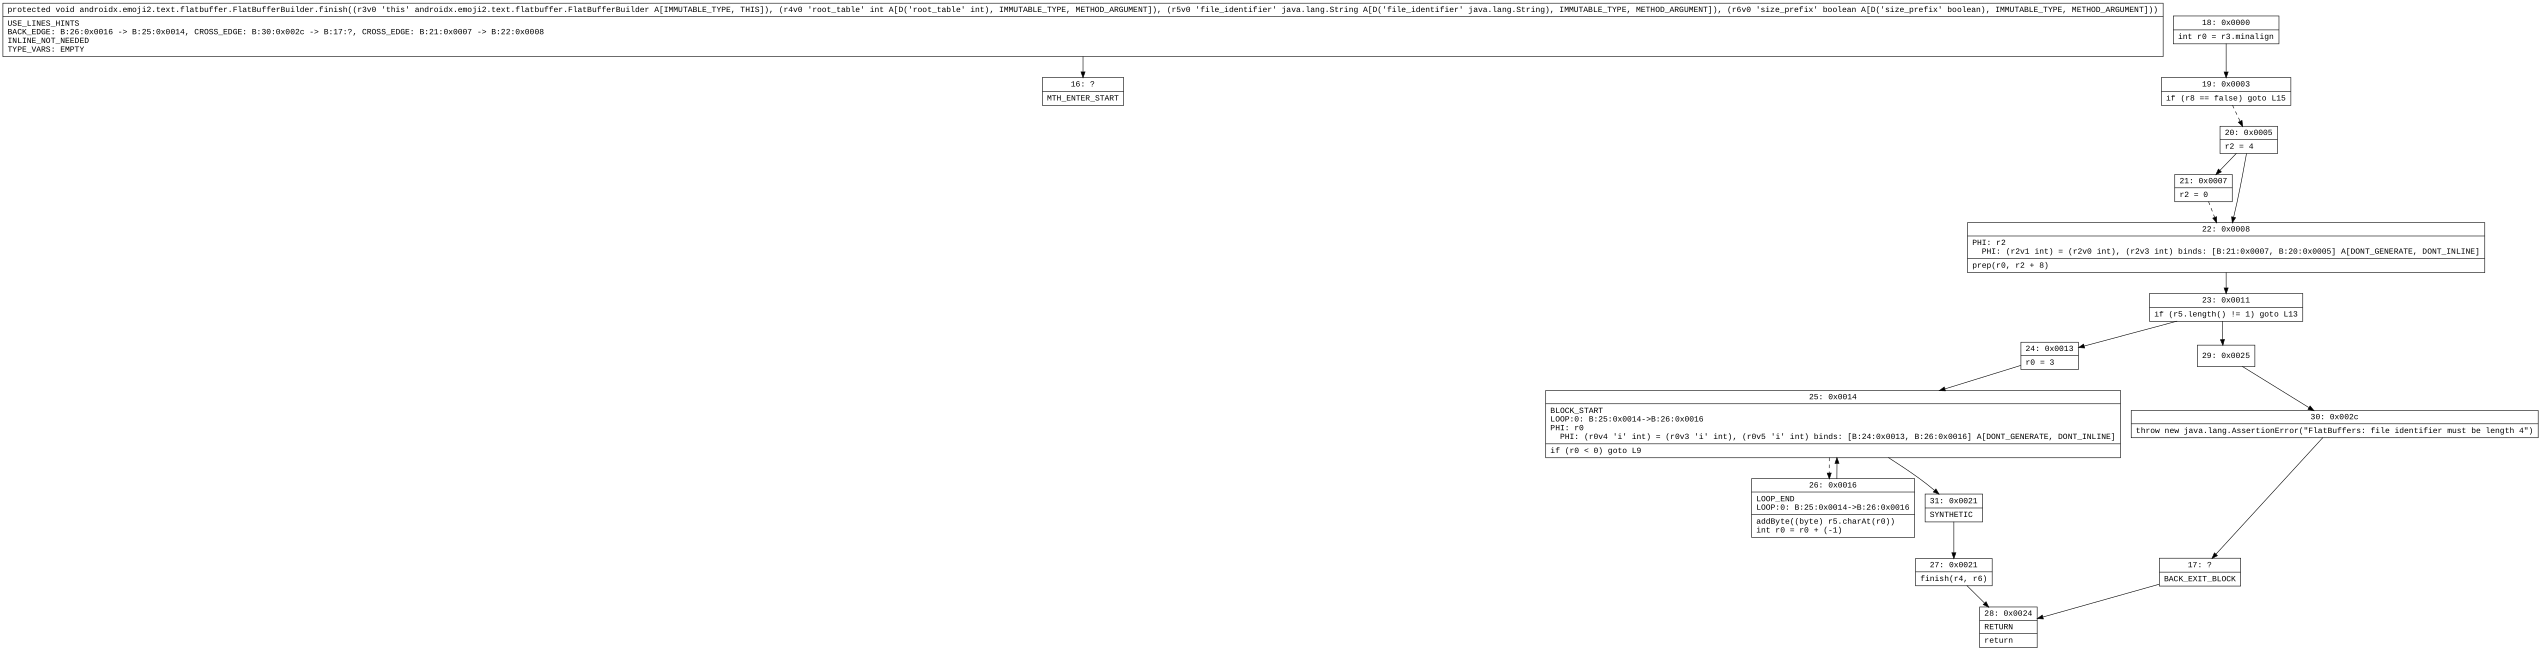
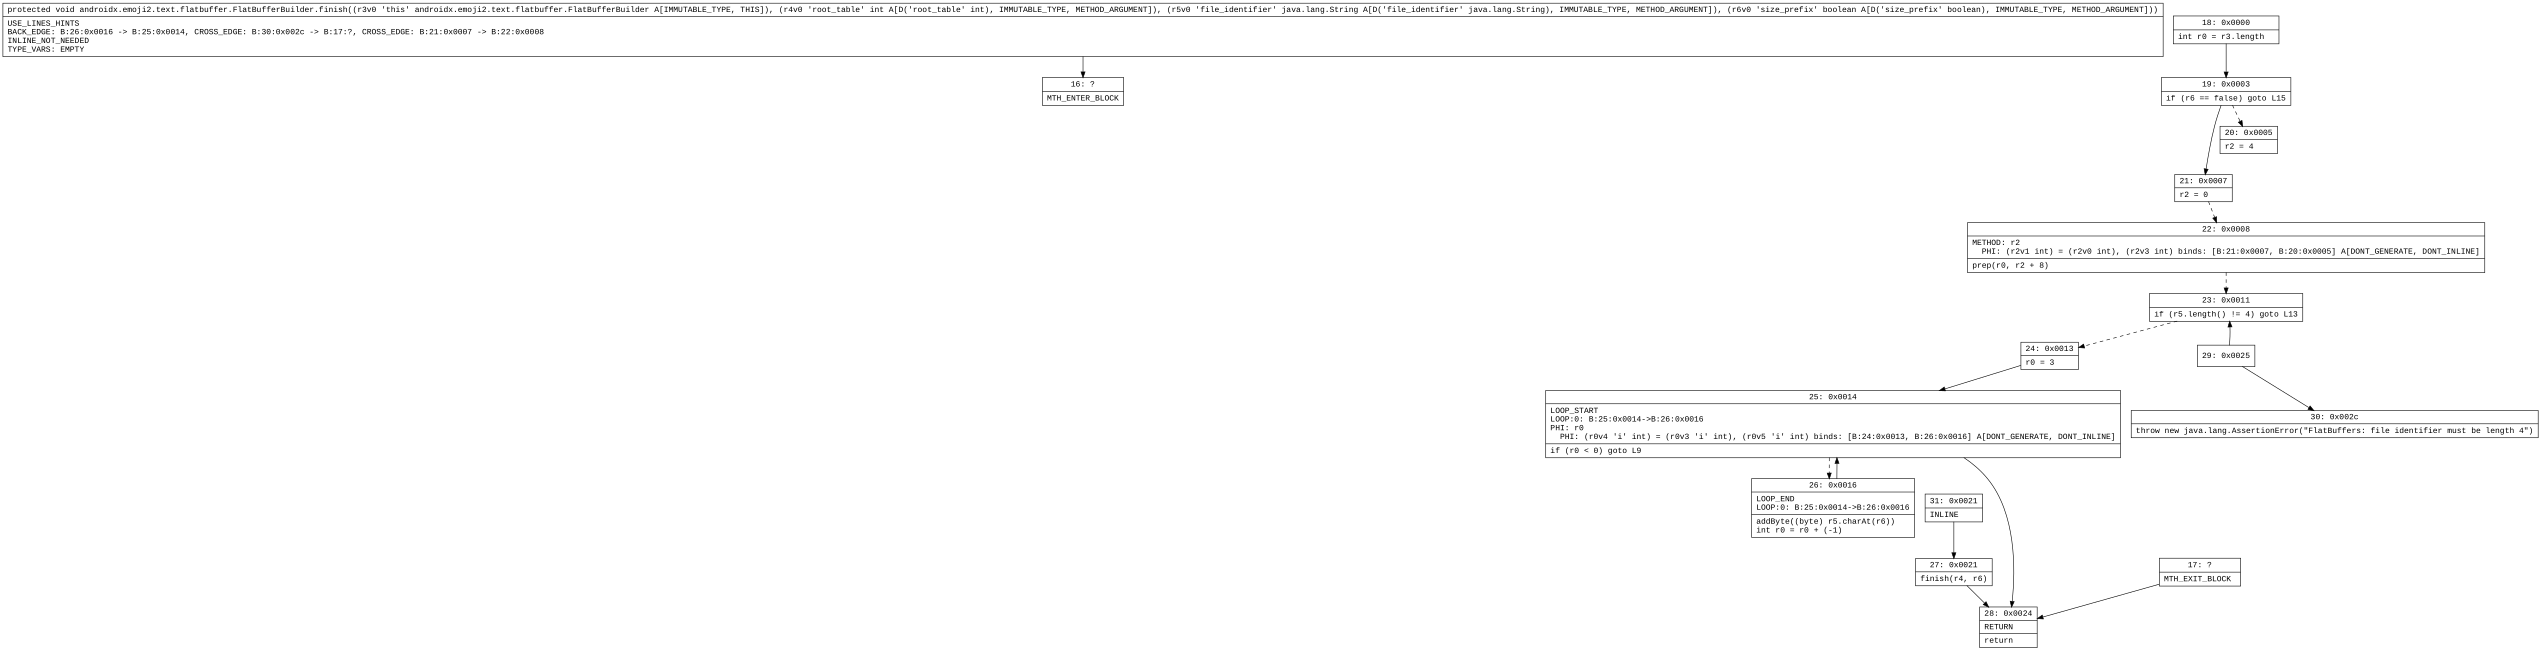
(2226, 37) -> (2221, 37)
(1083, 98) -> (1083, 98)
(2226, 98) -> (2226, 98)
(2228, 162) -> (2212, 137)
(2241, 185) -> none
(1992, 243) -> (1999, 243)
(2226, 280) -> (2226, 280)
(2226, 314) -> (2226, 314)
(2222, 330) -> (2230, 336)
(2131, 334) -> (2131, 334)
(1577, 410) -> (1574, 410)
(1912, 473) -> (2008, 522)
(2269, 496) -> none
(1952, 515) -> (1944, 515)
(1826, 521) -> (1826, 521)
(2200, 579) -> (2198, 579)
